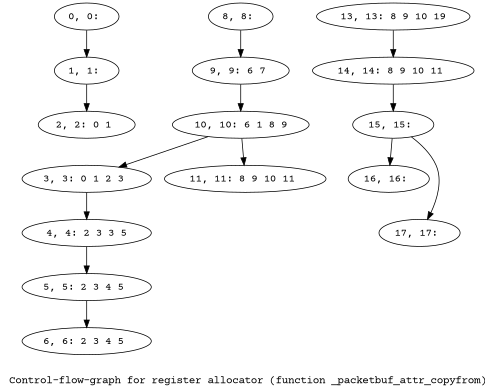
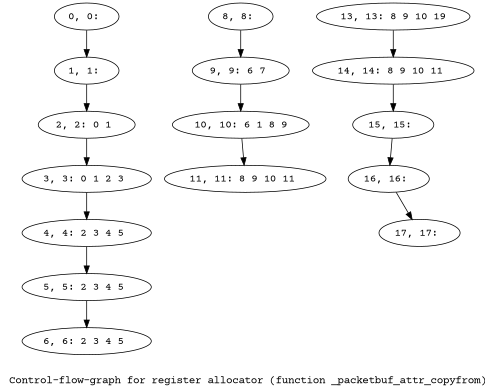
(167, 151) -> (87, 148)
(438, 170) -> (402, 203)
(87, 233) -> (87, 233)
